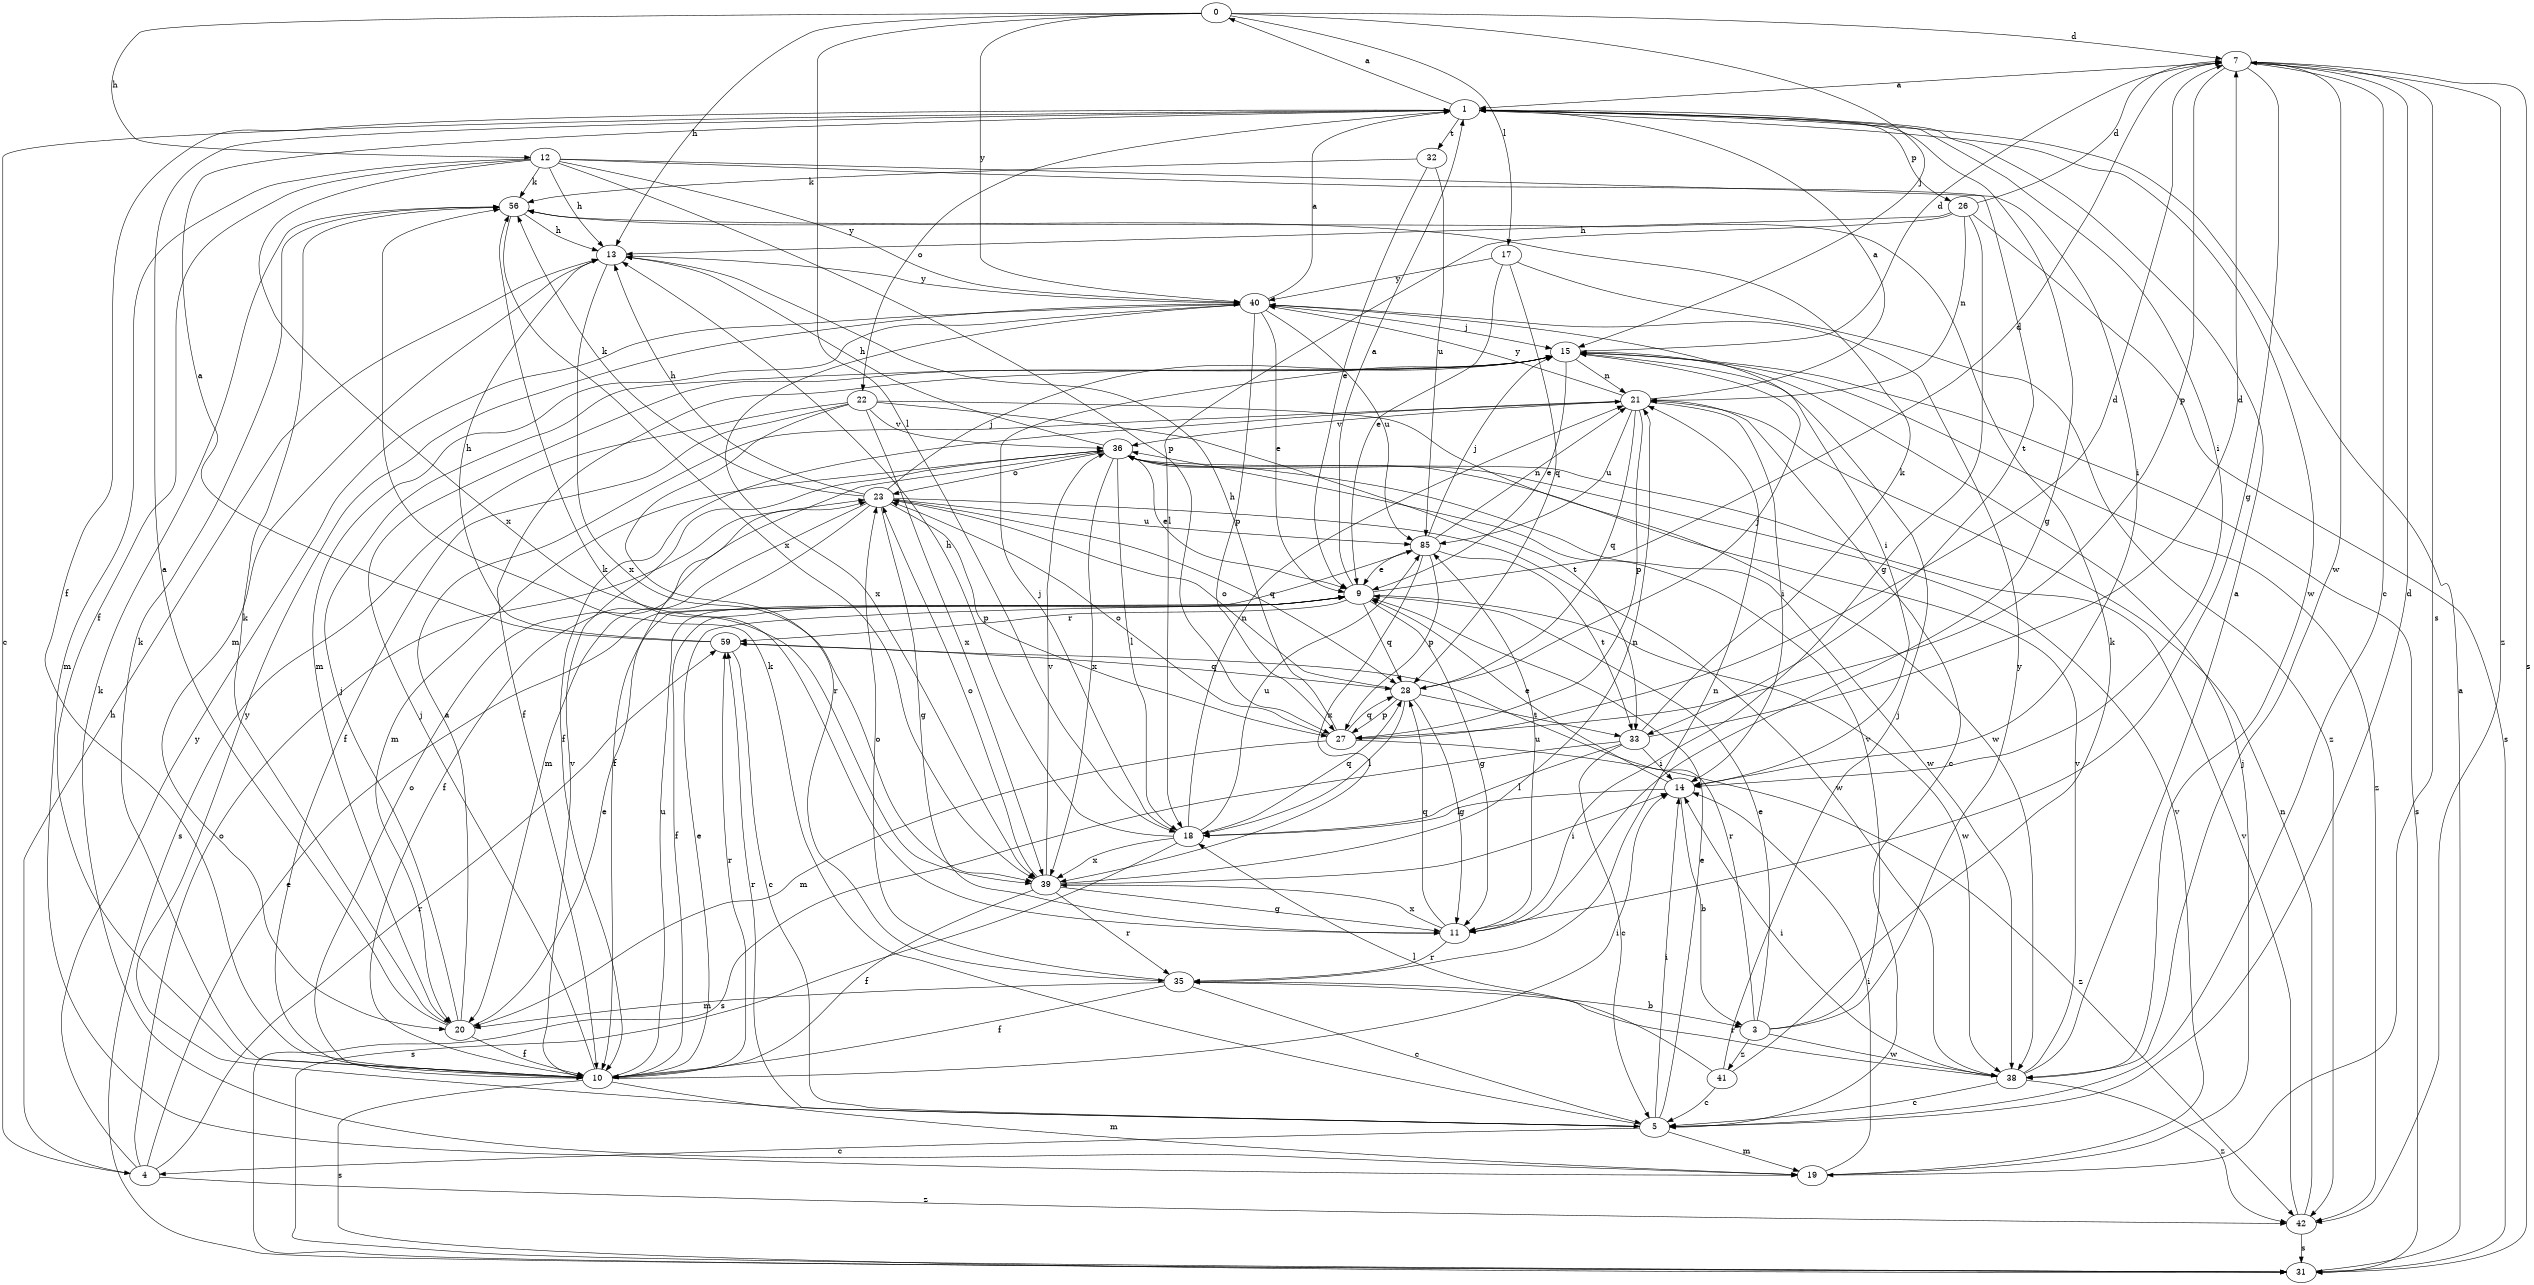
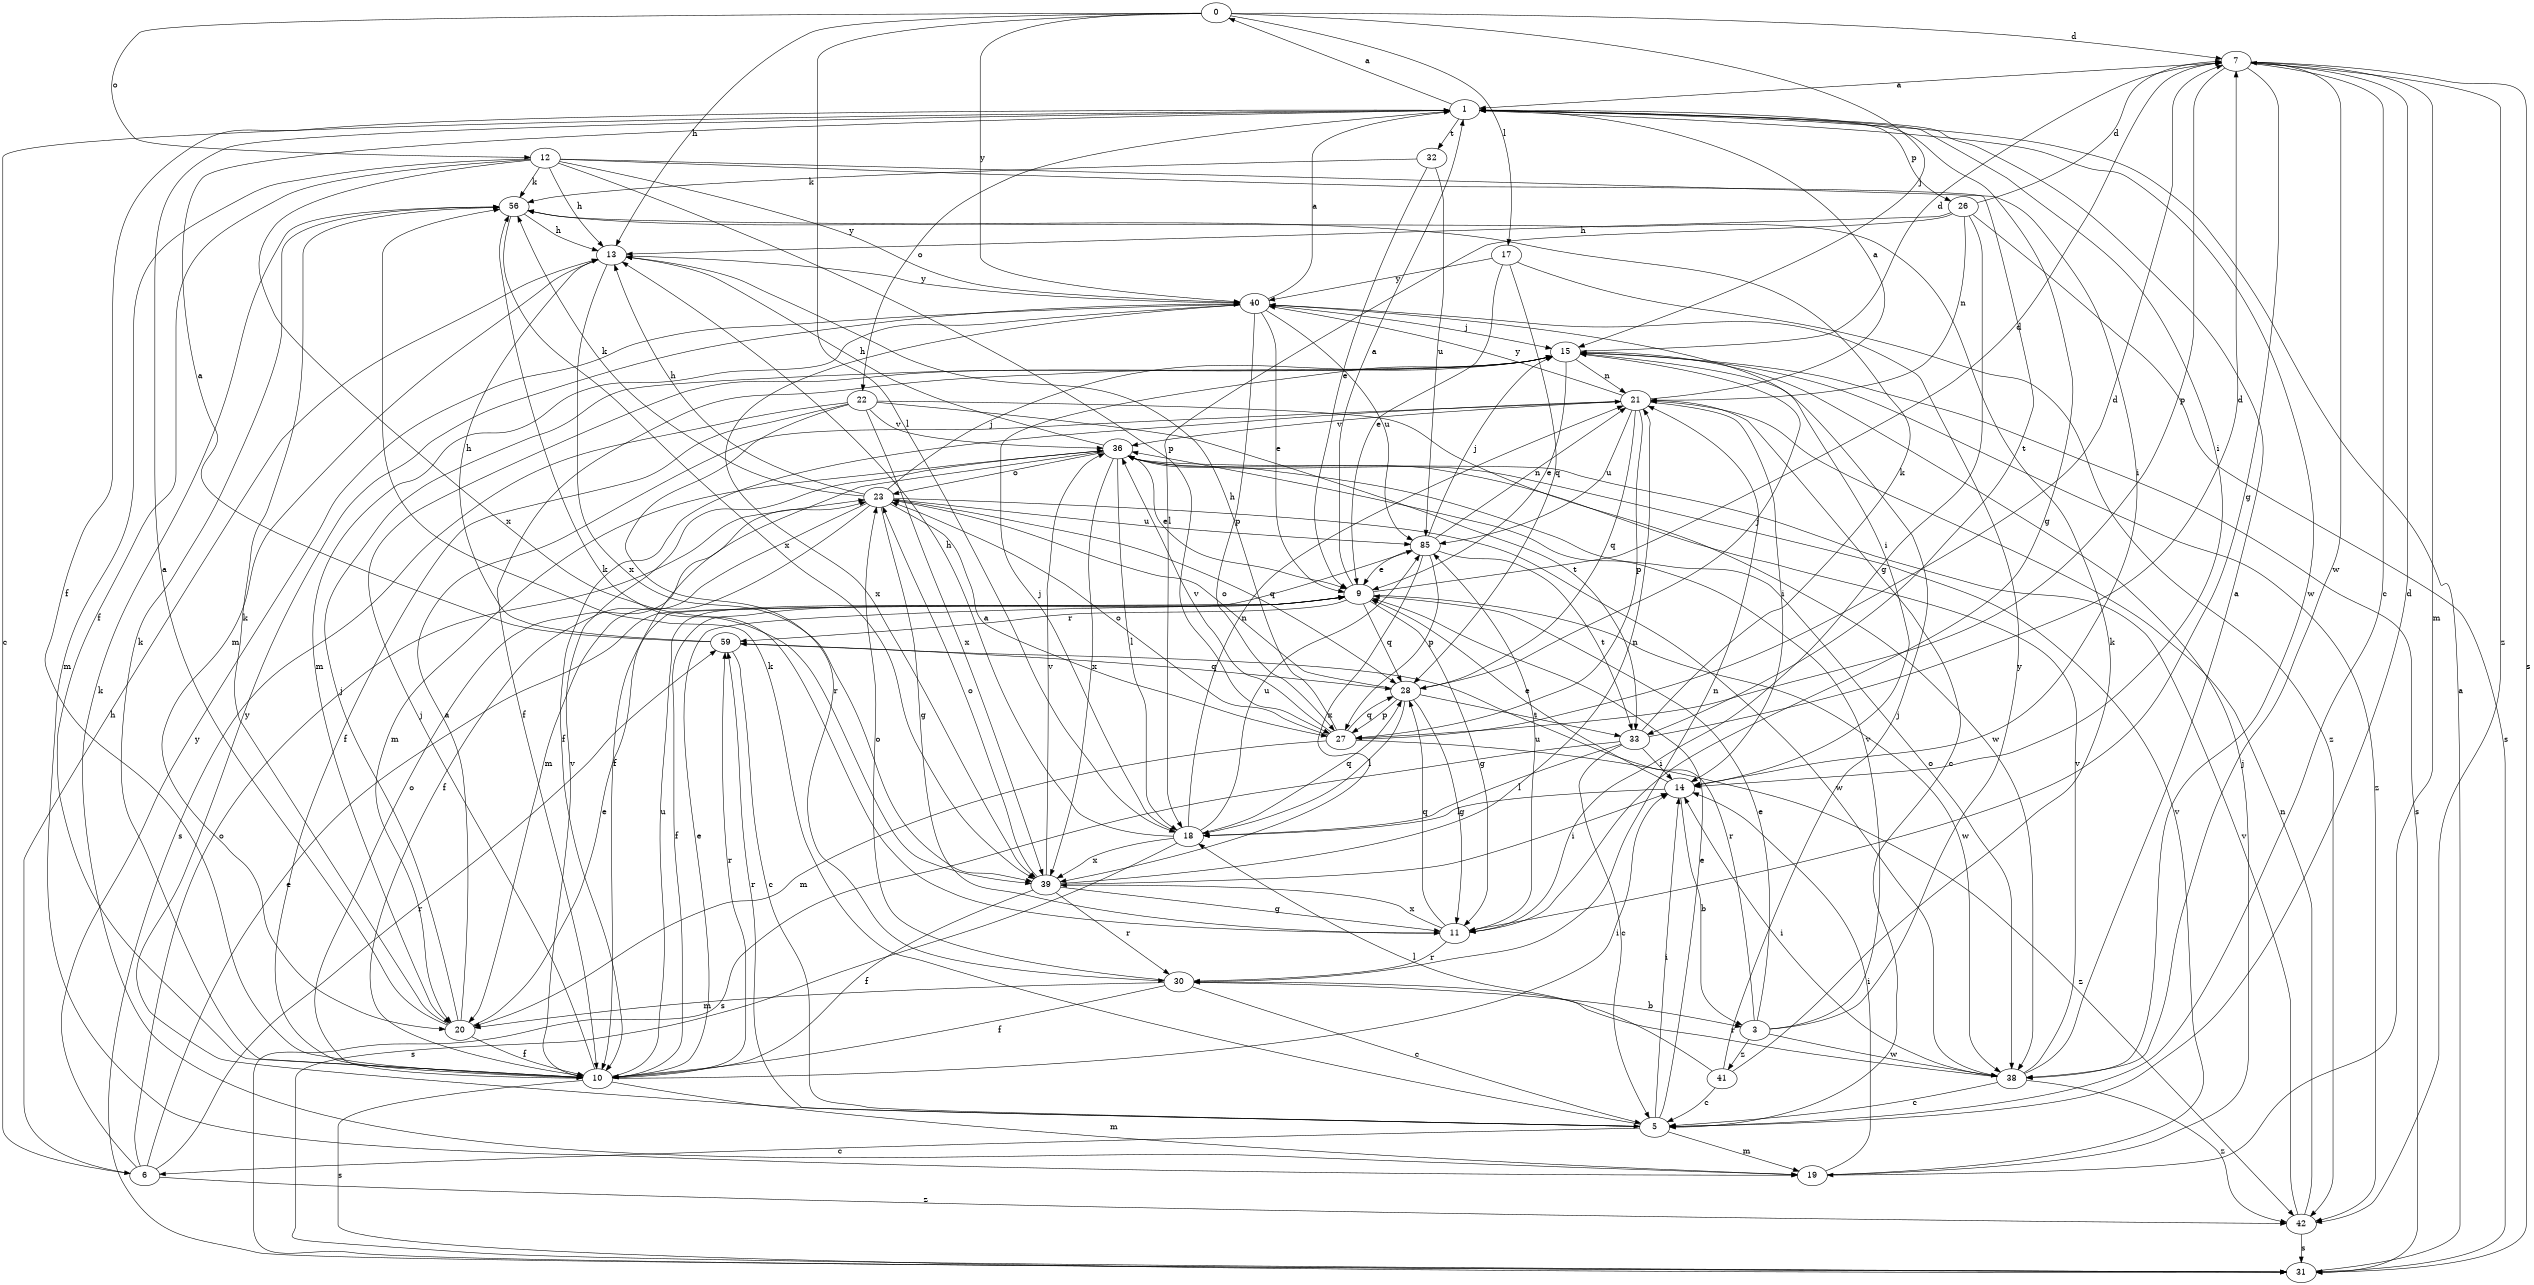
(115, 85) -> (115, 85)
(986, 618) -> (986, 618)
(2437, 618) -> (2437, 618)
none -> (1203, 619)
(1931, 764) -> (1931, 764)
(1179, 982) -> (1179, 982)
(145, 1176) -> (145, 1176)
